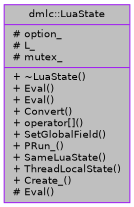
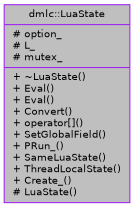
(34, 192) -> (45, 192)
